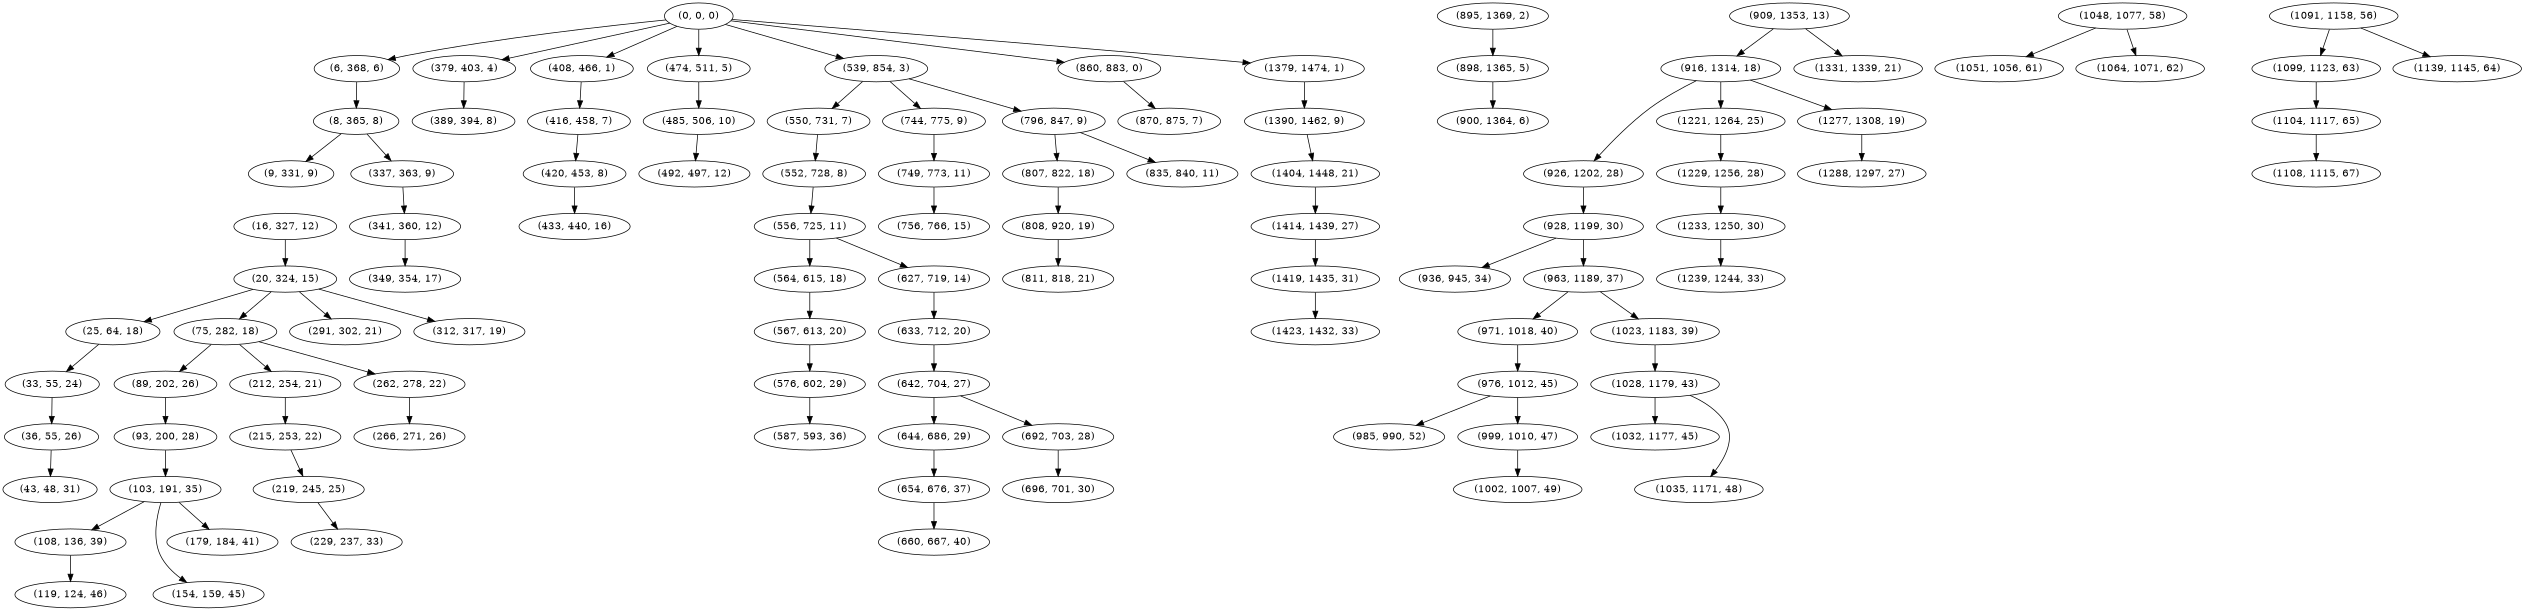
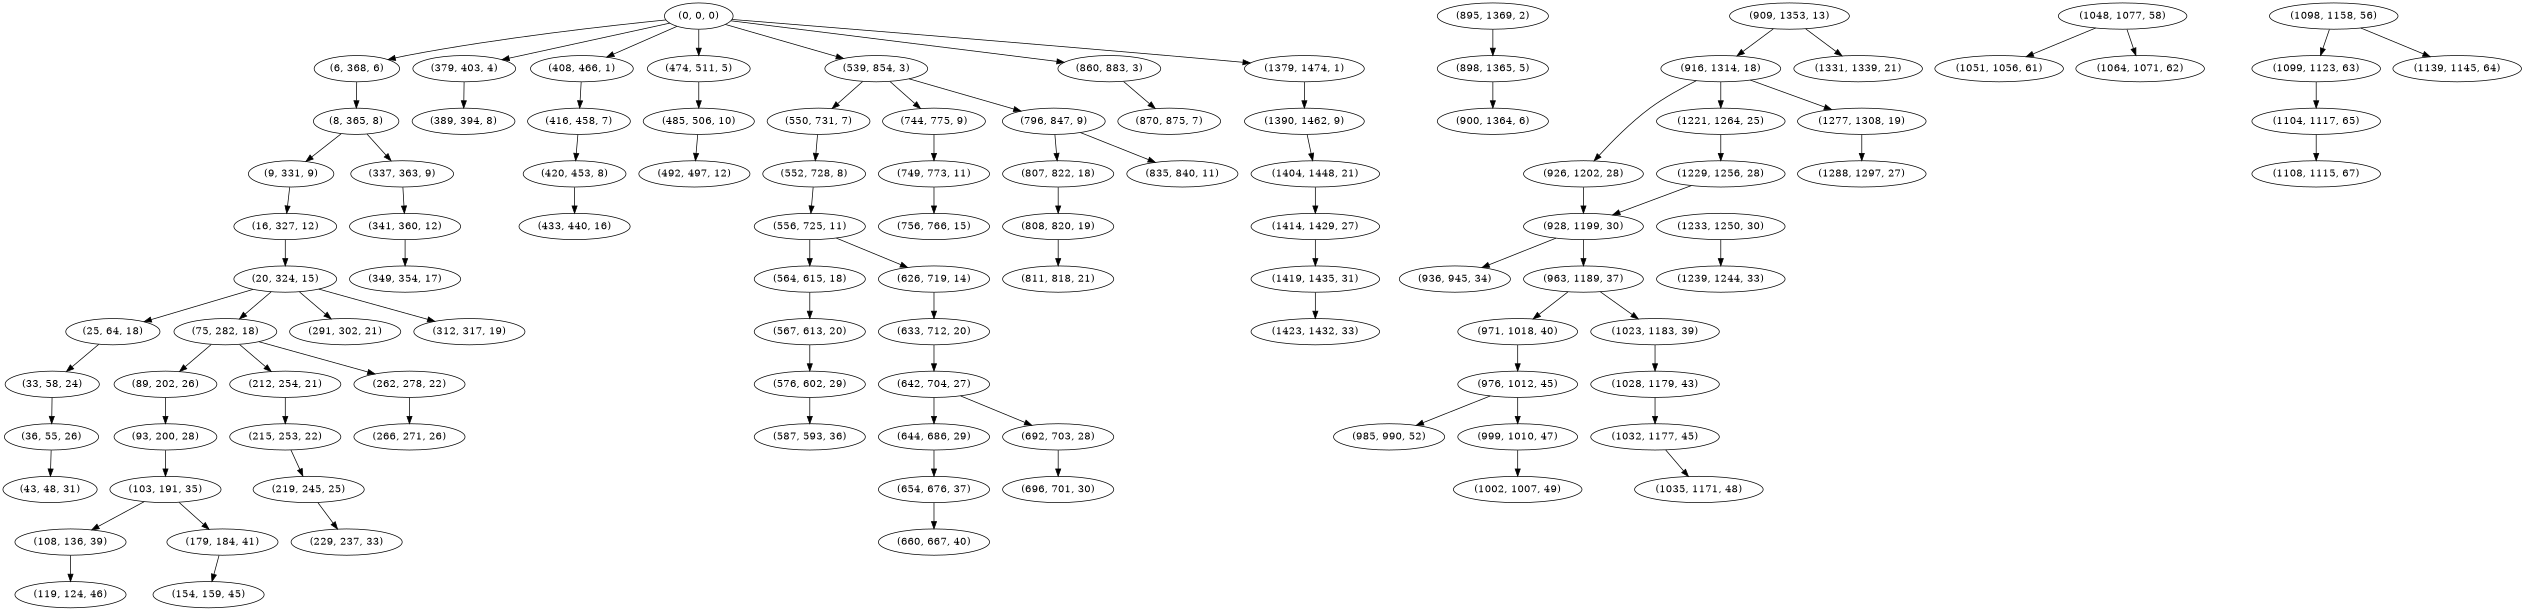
(2334, 16) -> (2334, 16)
(1109, 69) -> (1109, 69)
none -> (289, 197)
(1721, 197) -> (1656, 199)
(1058, 226) -> (1058, 226)
(1315, 226) -> (1315, 226)
(934, 279) -> (934, 279)
(52, 384) -> (52, 384)
(1727, 426) -> (1675, 460)
(157, 544) -> (216, 565)
